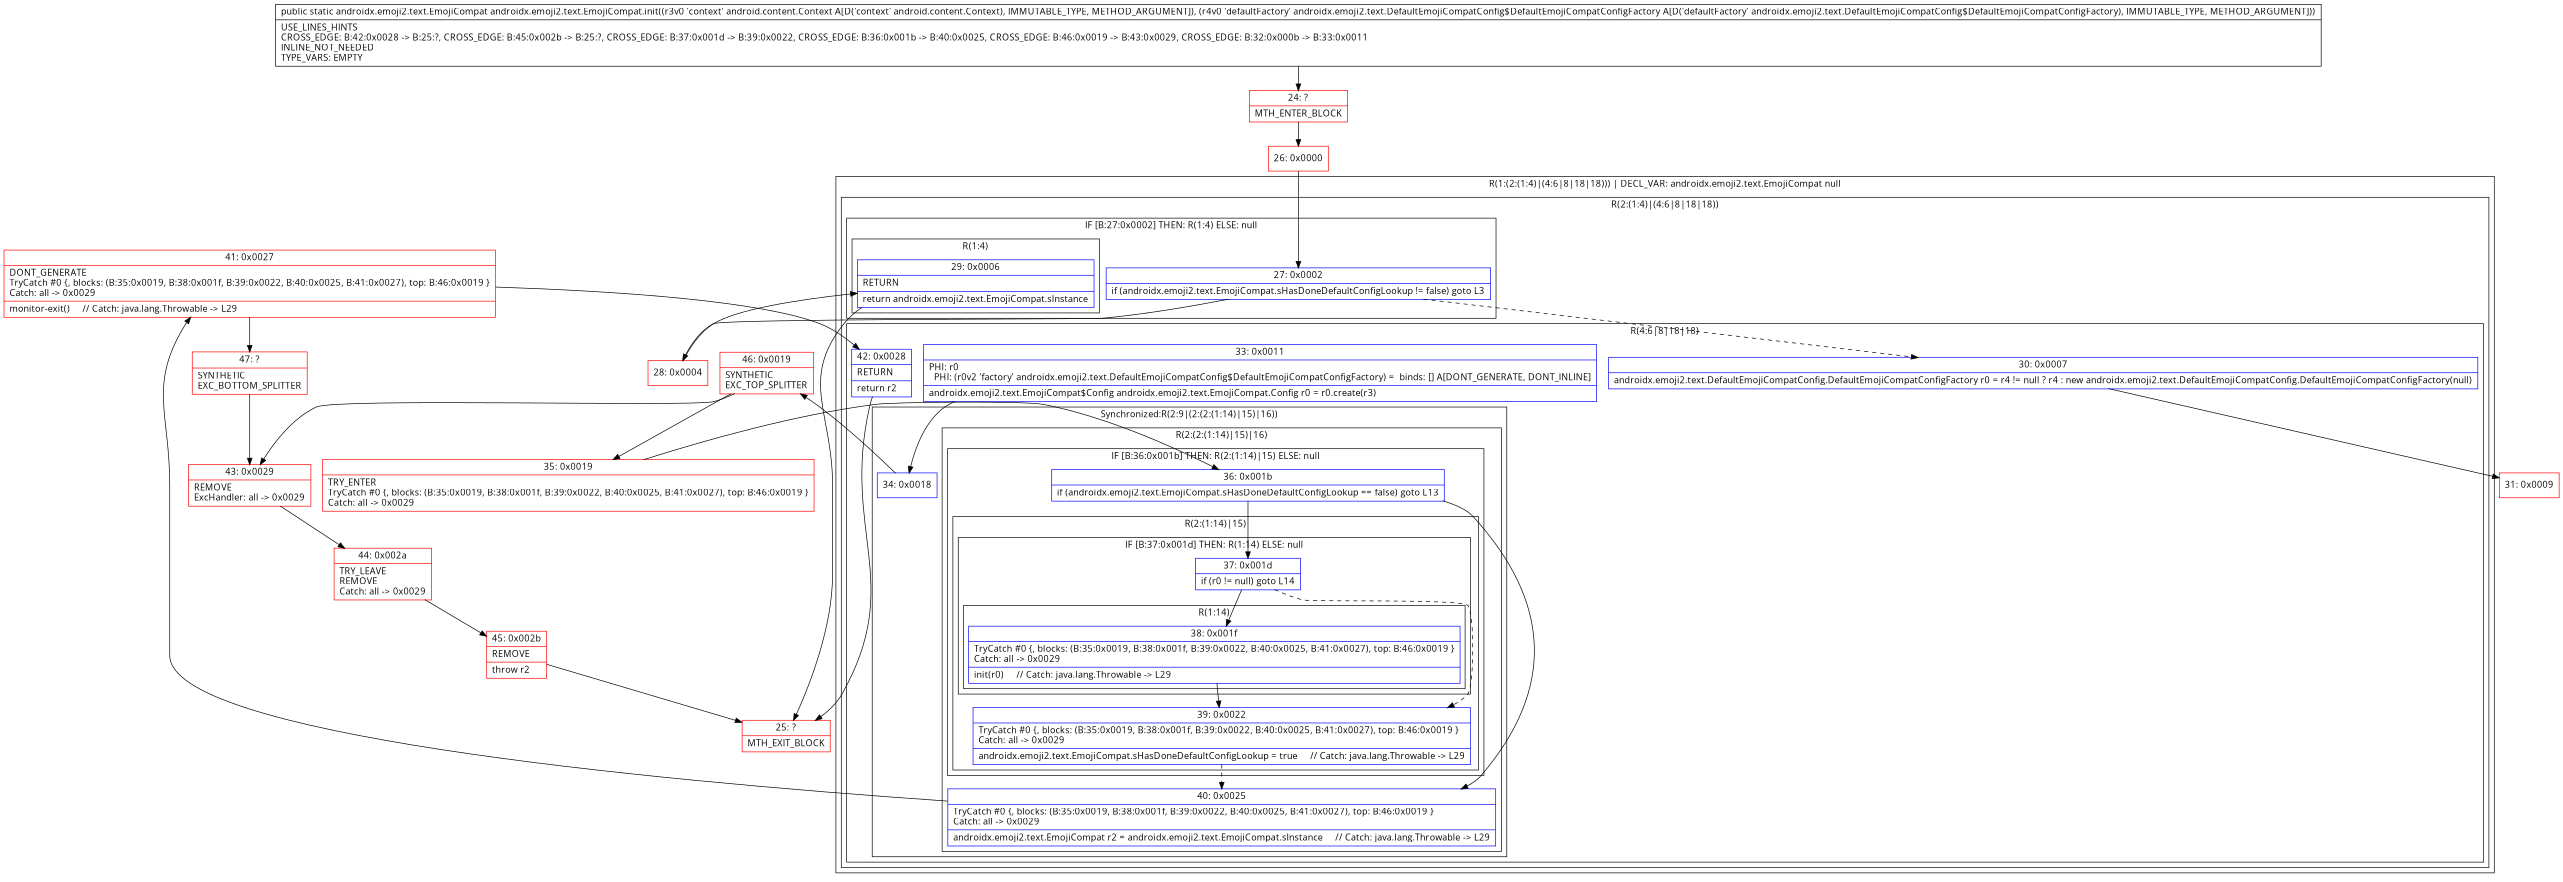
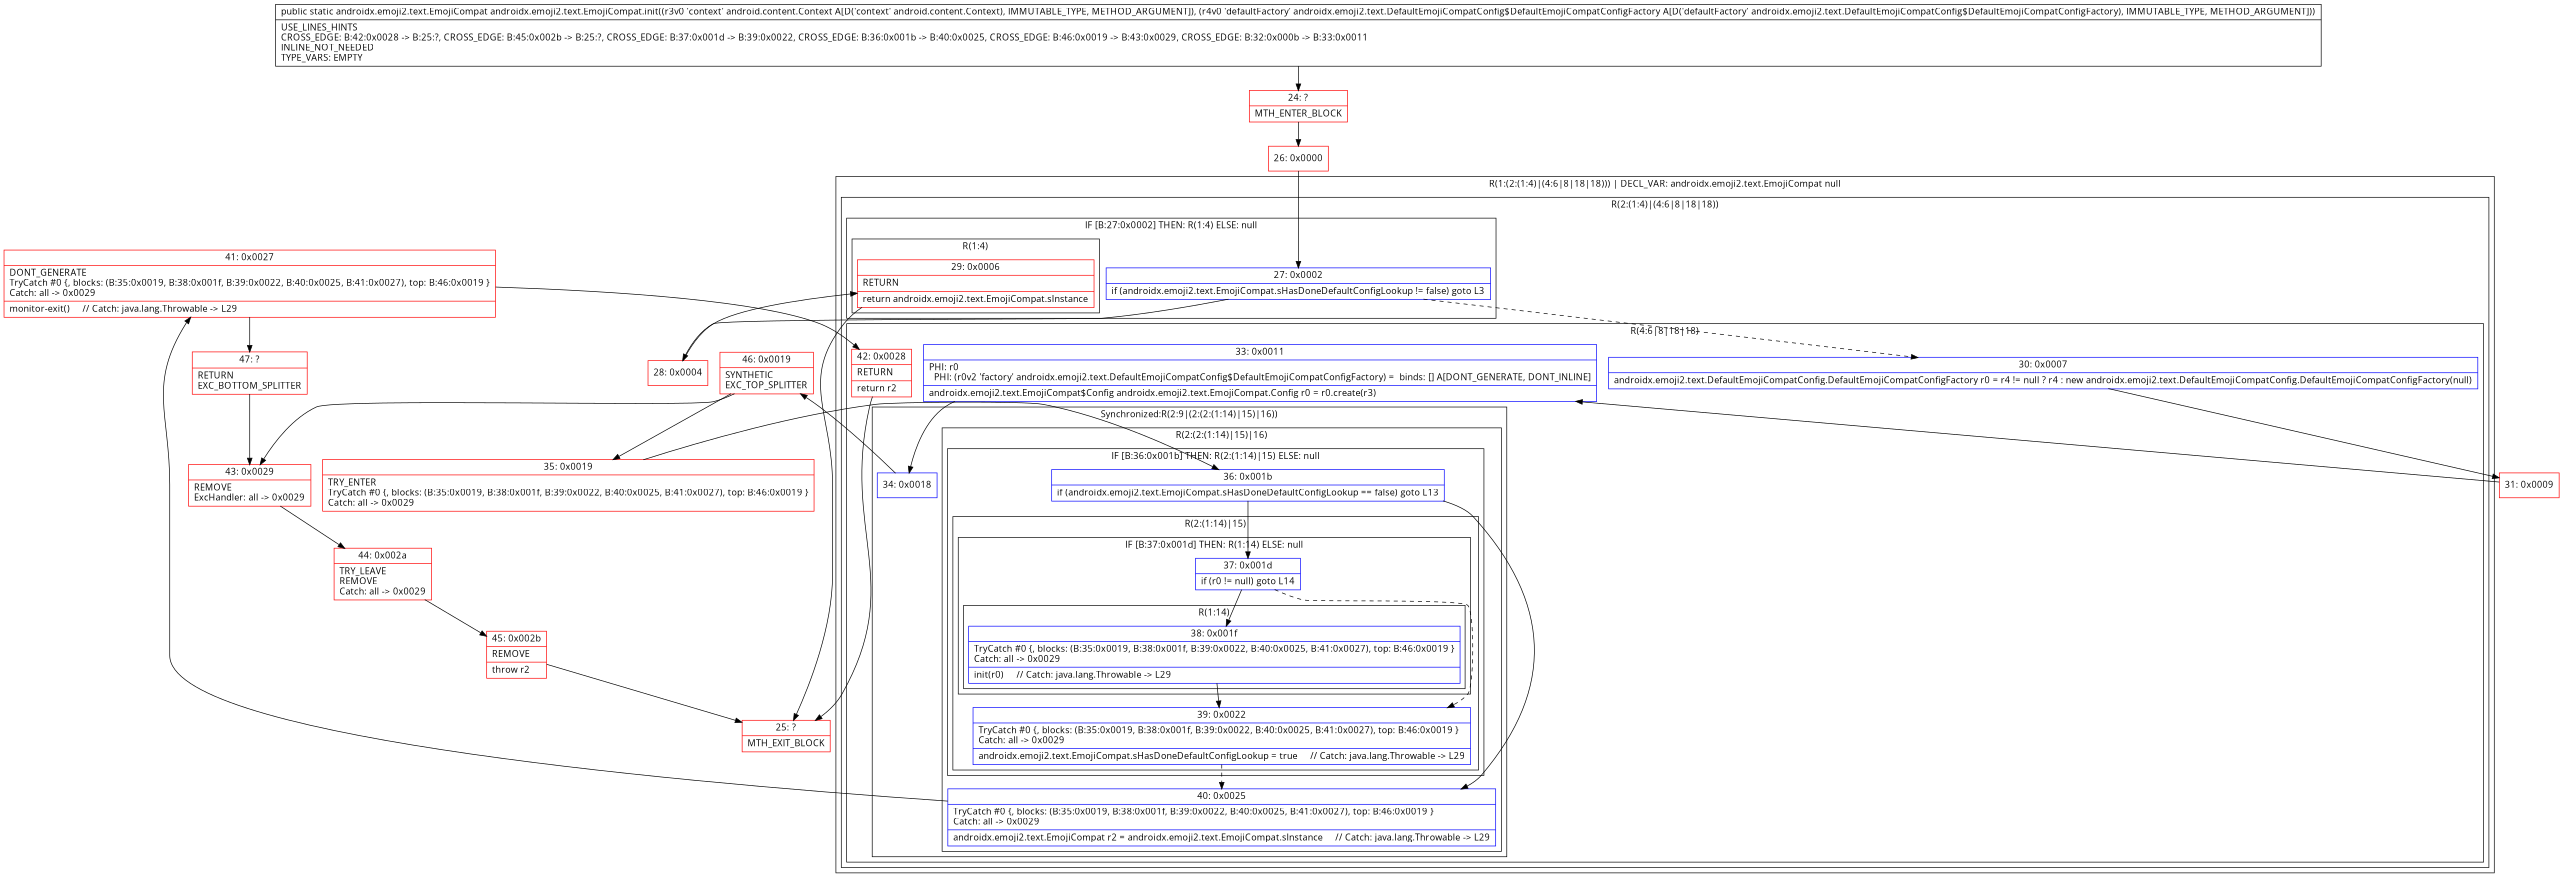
(976, 284) -> (976, 284)
(882, 373) -> (882, 373)
(222, 376) -> (216, 376)
none -> (2041, 442)
